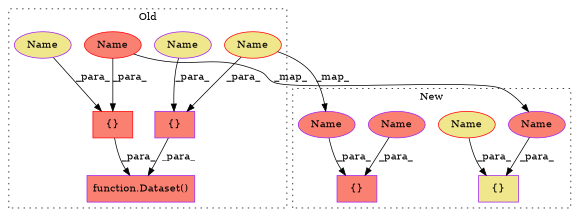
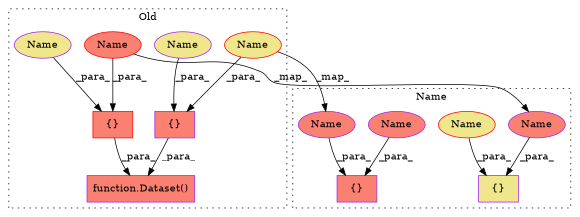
(432, 97) -> (432, 97)
